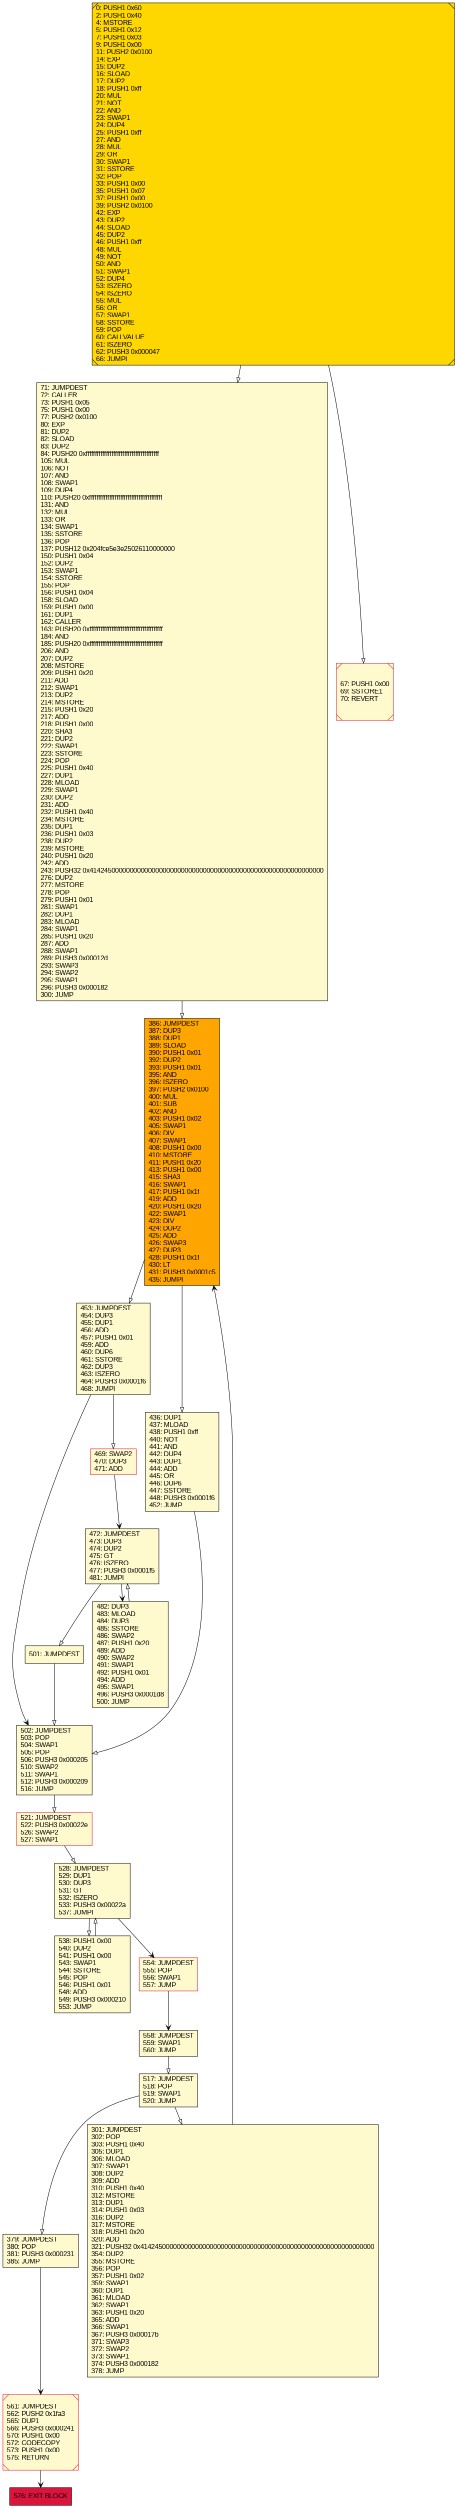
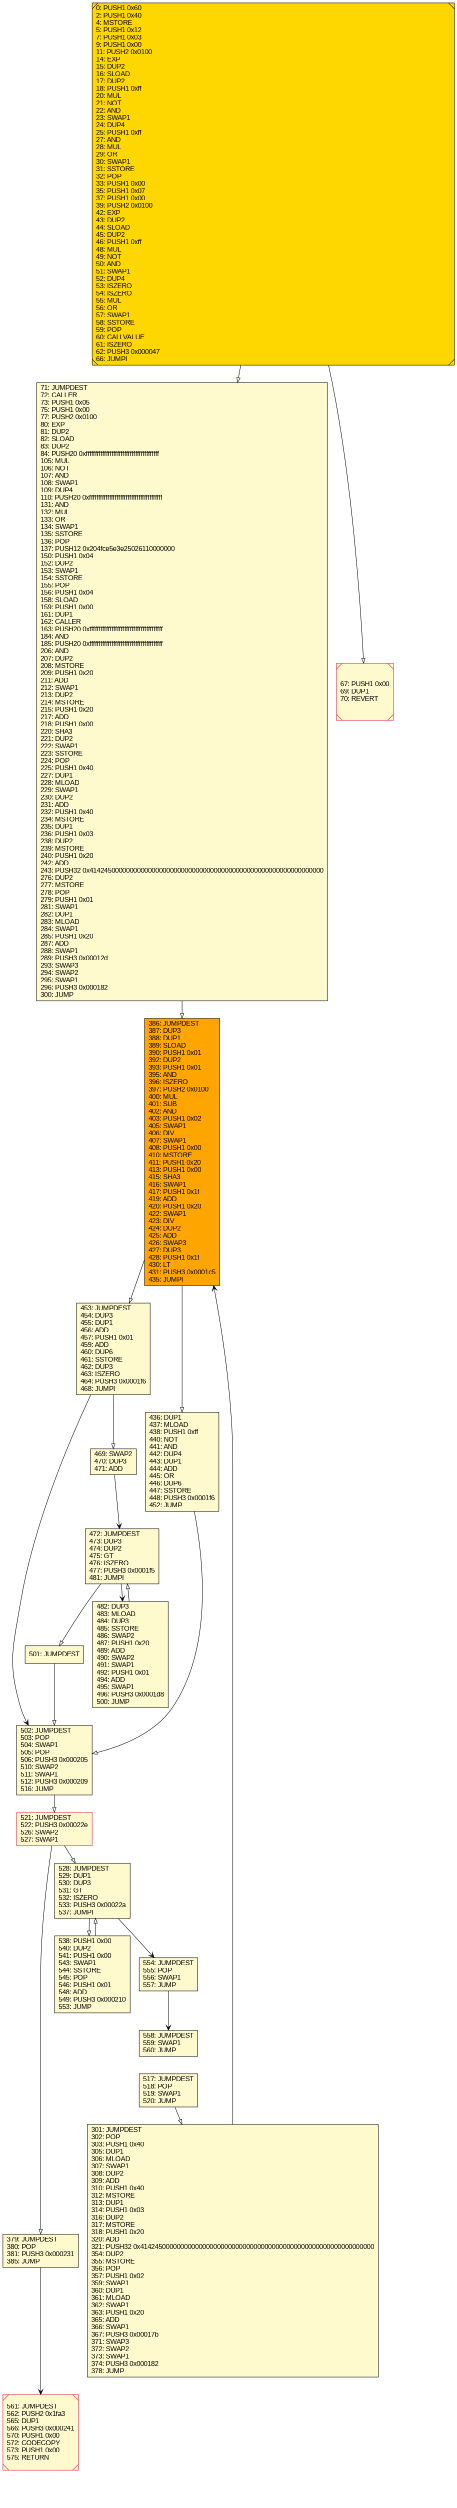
(365, 692) -> (365, 692)
(113, 1462) -> (113, 1462)
(168, 1974) -> (168, 1974)
(168, 2063) -> none
(68, 2145) -> (41, 2037)
(41, 2496) -> none
